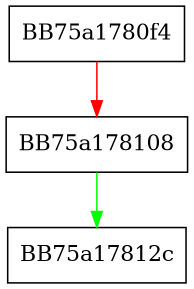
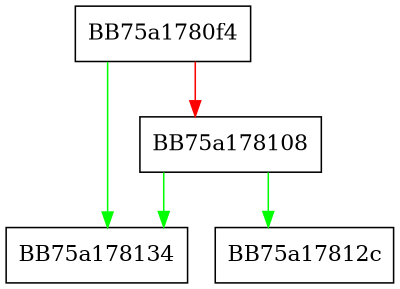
none -> (97, 255)
